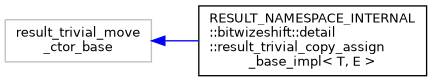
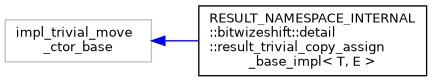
(78, 41) -> (78, 41)
